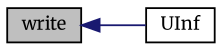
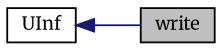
(123, 25) -> (117, 25)
